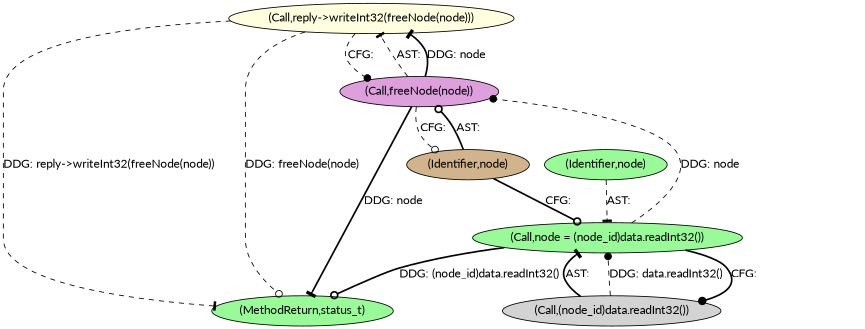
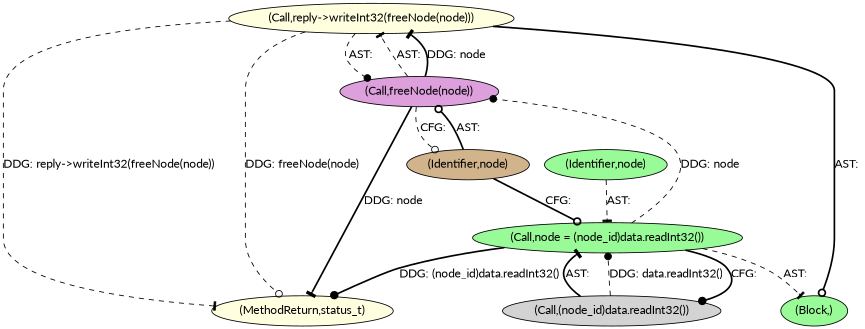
(363, 55) -> (363, 55)
(419, 263) -> (419, 263)
(302, 311) -> (302, 311)
none -> (814, 311)
